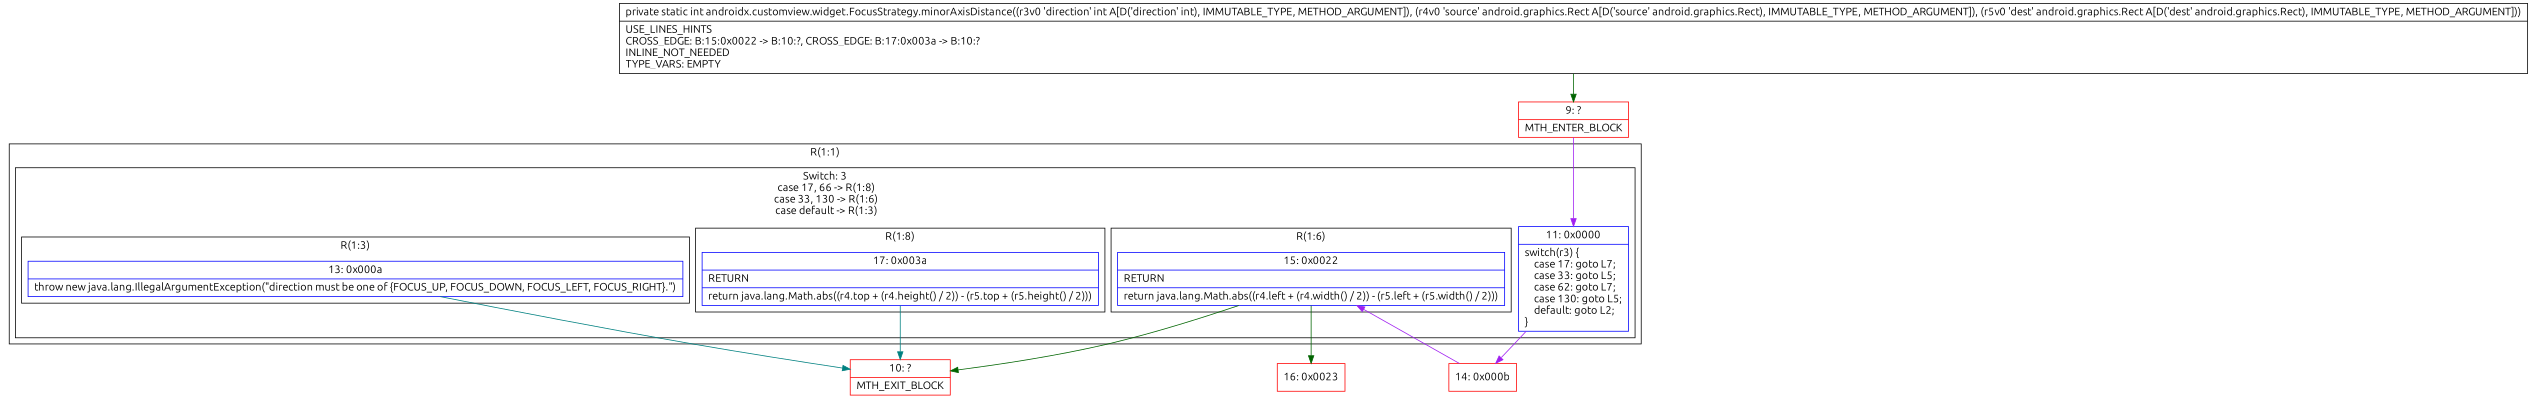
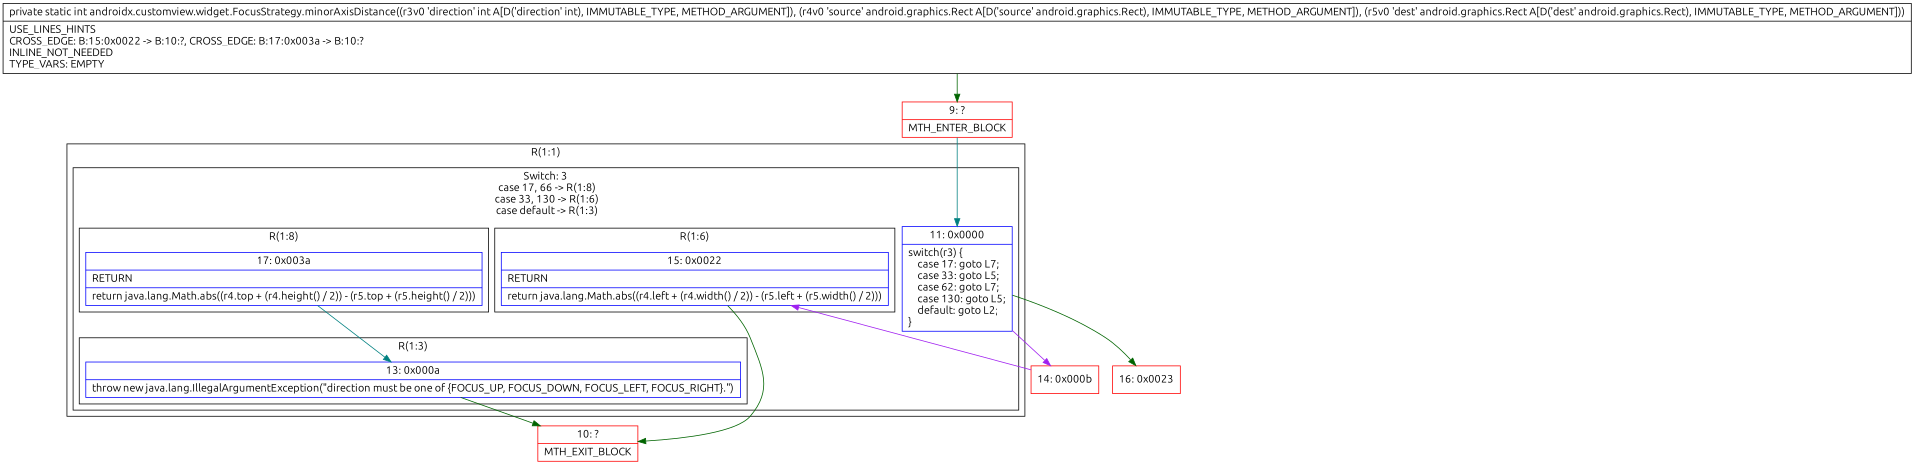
(1574, 178) -> (957, 178)
(900, 329) -> (351, 331)
(1311, 331) -> (1075, 321)
(631, 333) -> (497, 410)
